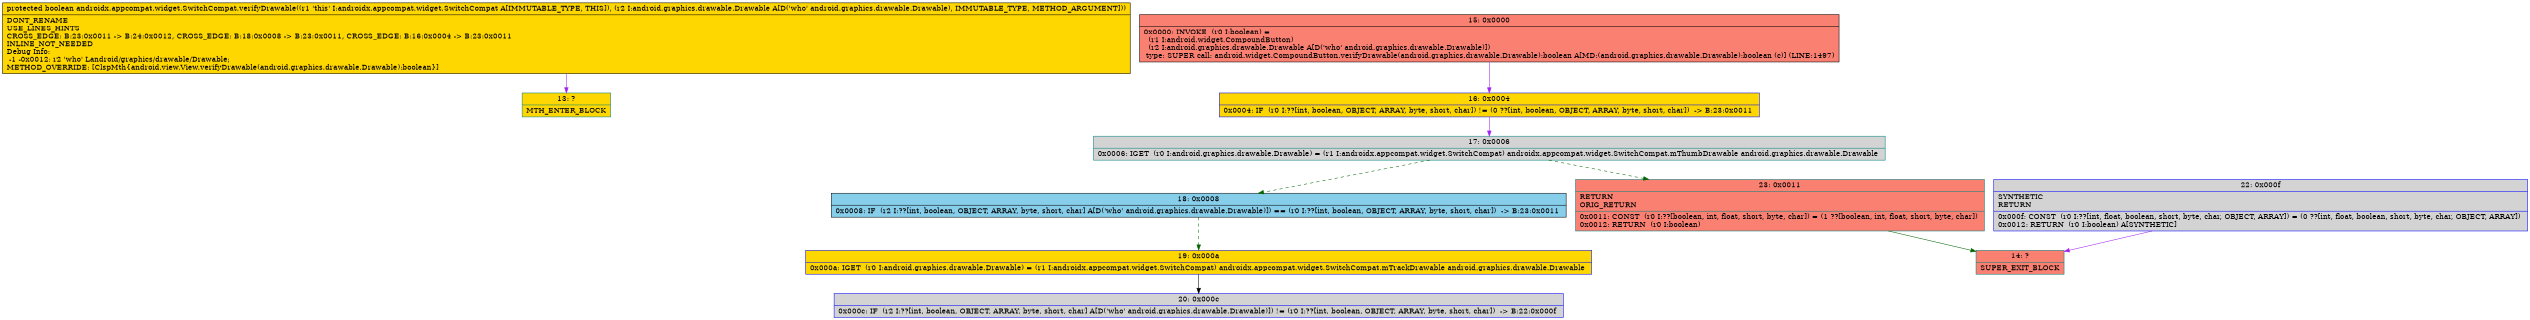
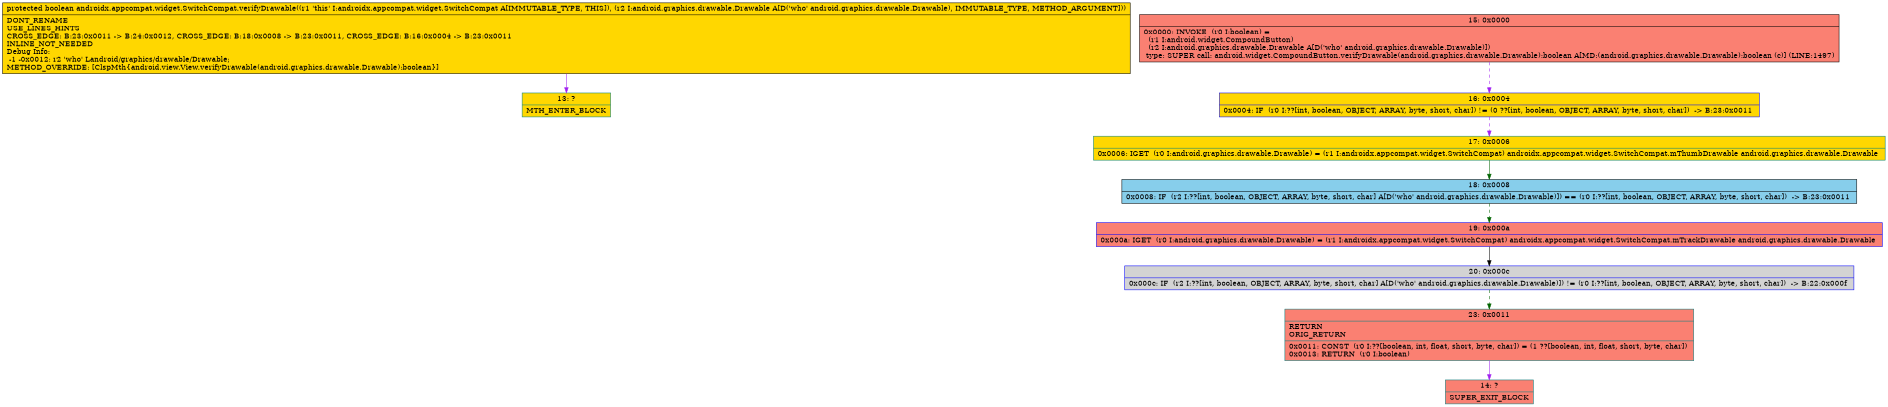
(1489, 75) -> (1489, 75)
(1489, 124) -> (1489, 124)
(1489, 148) -> (1489, 148)
(1596, 169) -> (1489, 297)
(1347, 176) -> (1489, 167)
(2261, 205) -> none
(1641, 225) -> (1351, 354)
(1930, 241) -> (1489, 368)
(1199, 262) -> (1489, 235)
